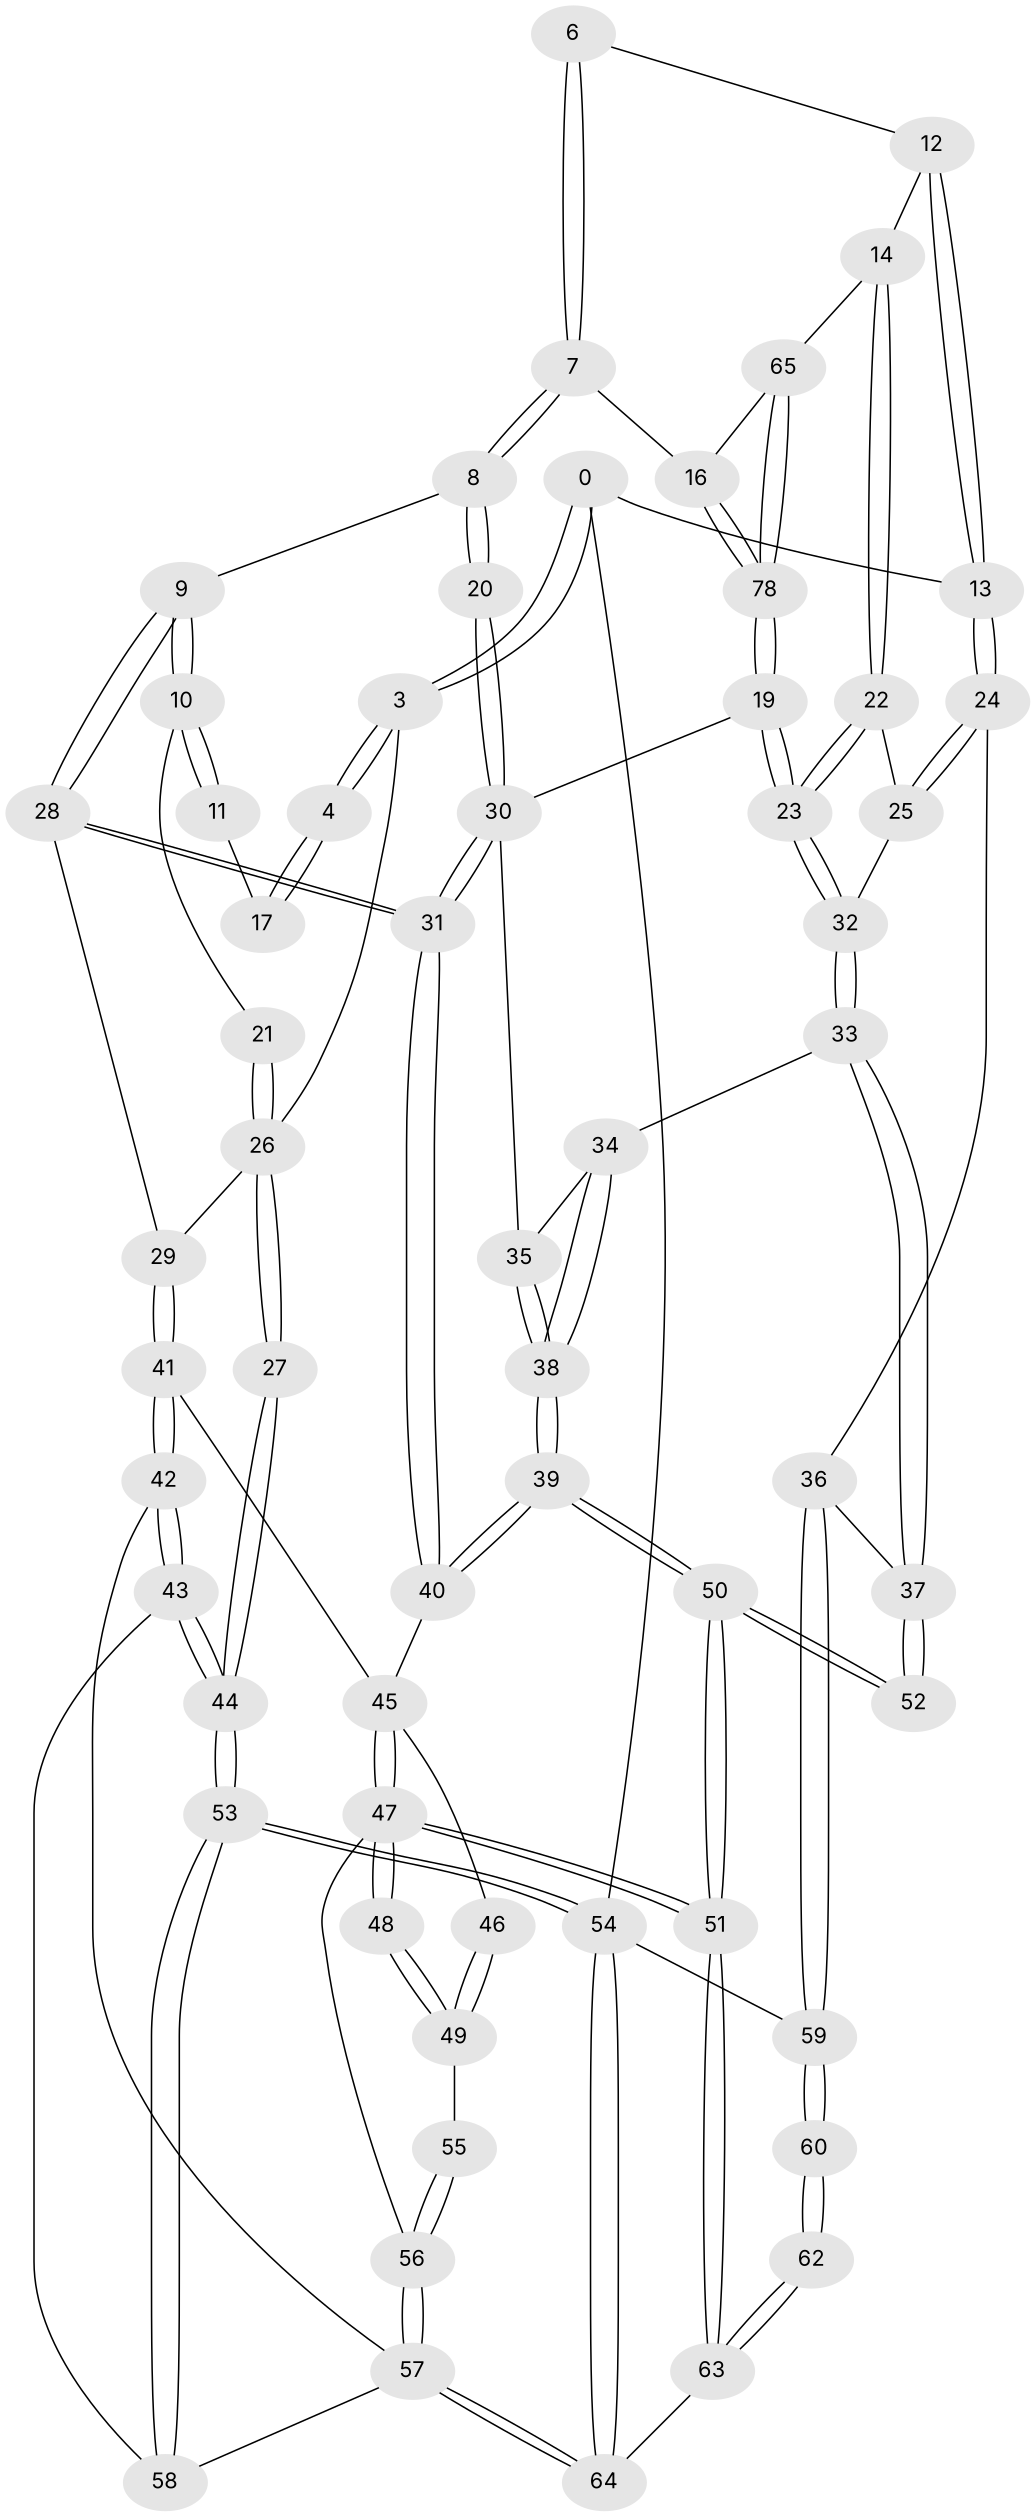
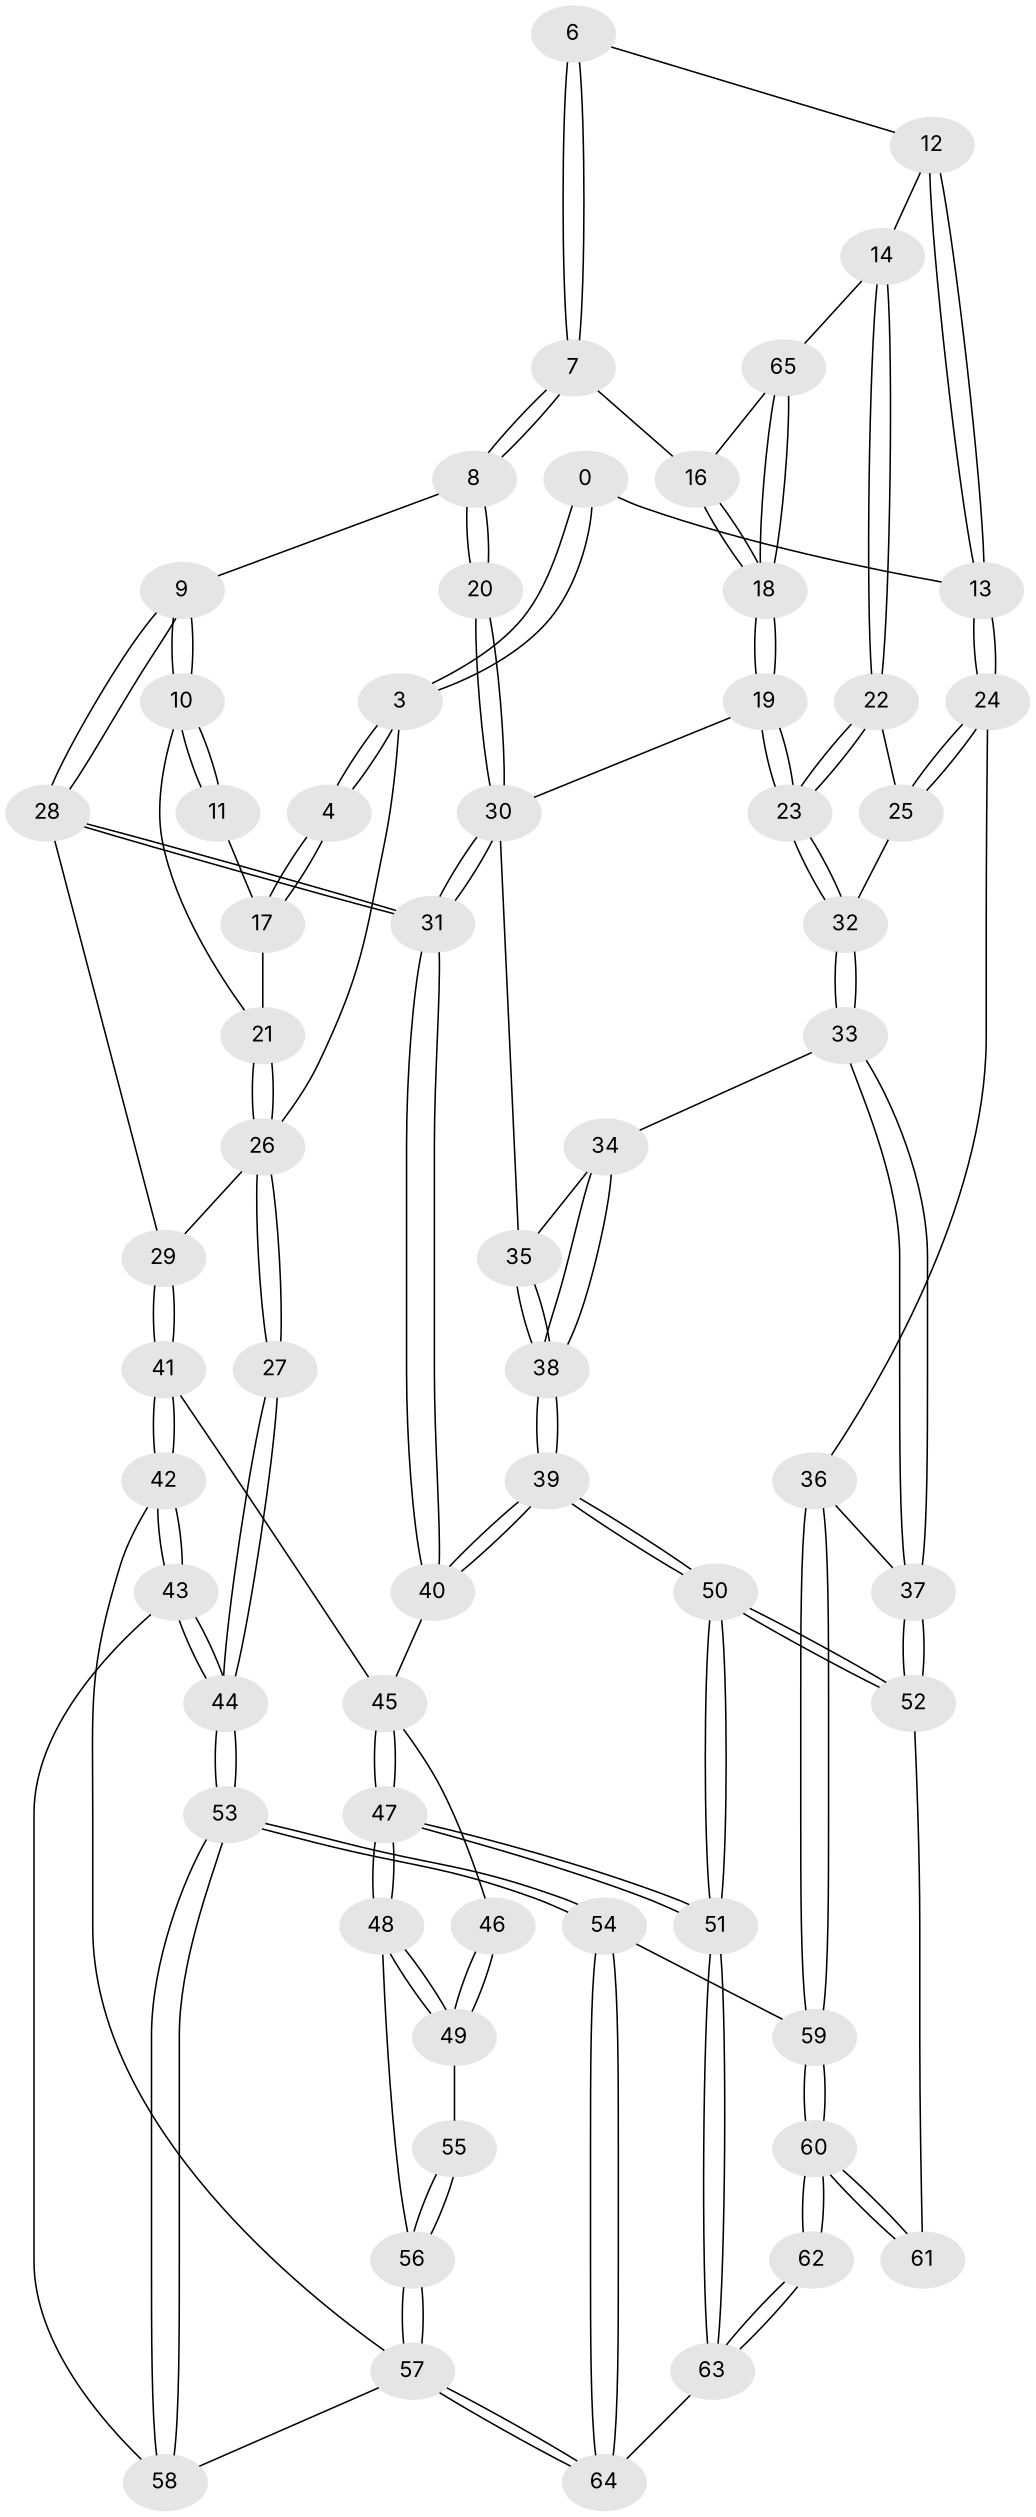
(765, 591) -> (765, 591)
none -> (263, 980)
(664, 1202) -> none
(341, 2034) -> (391, 2094)
none -> (923, 2260)
